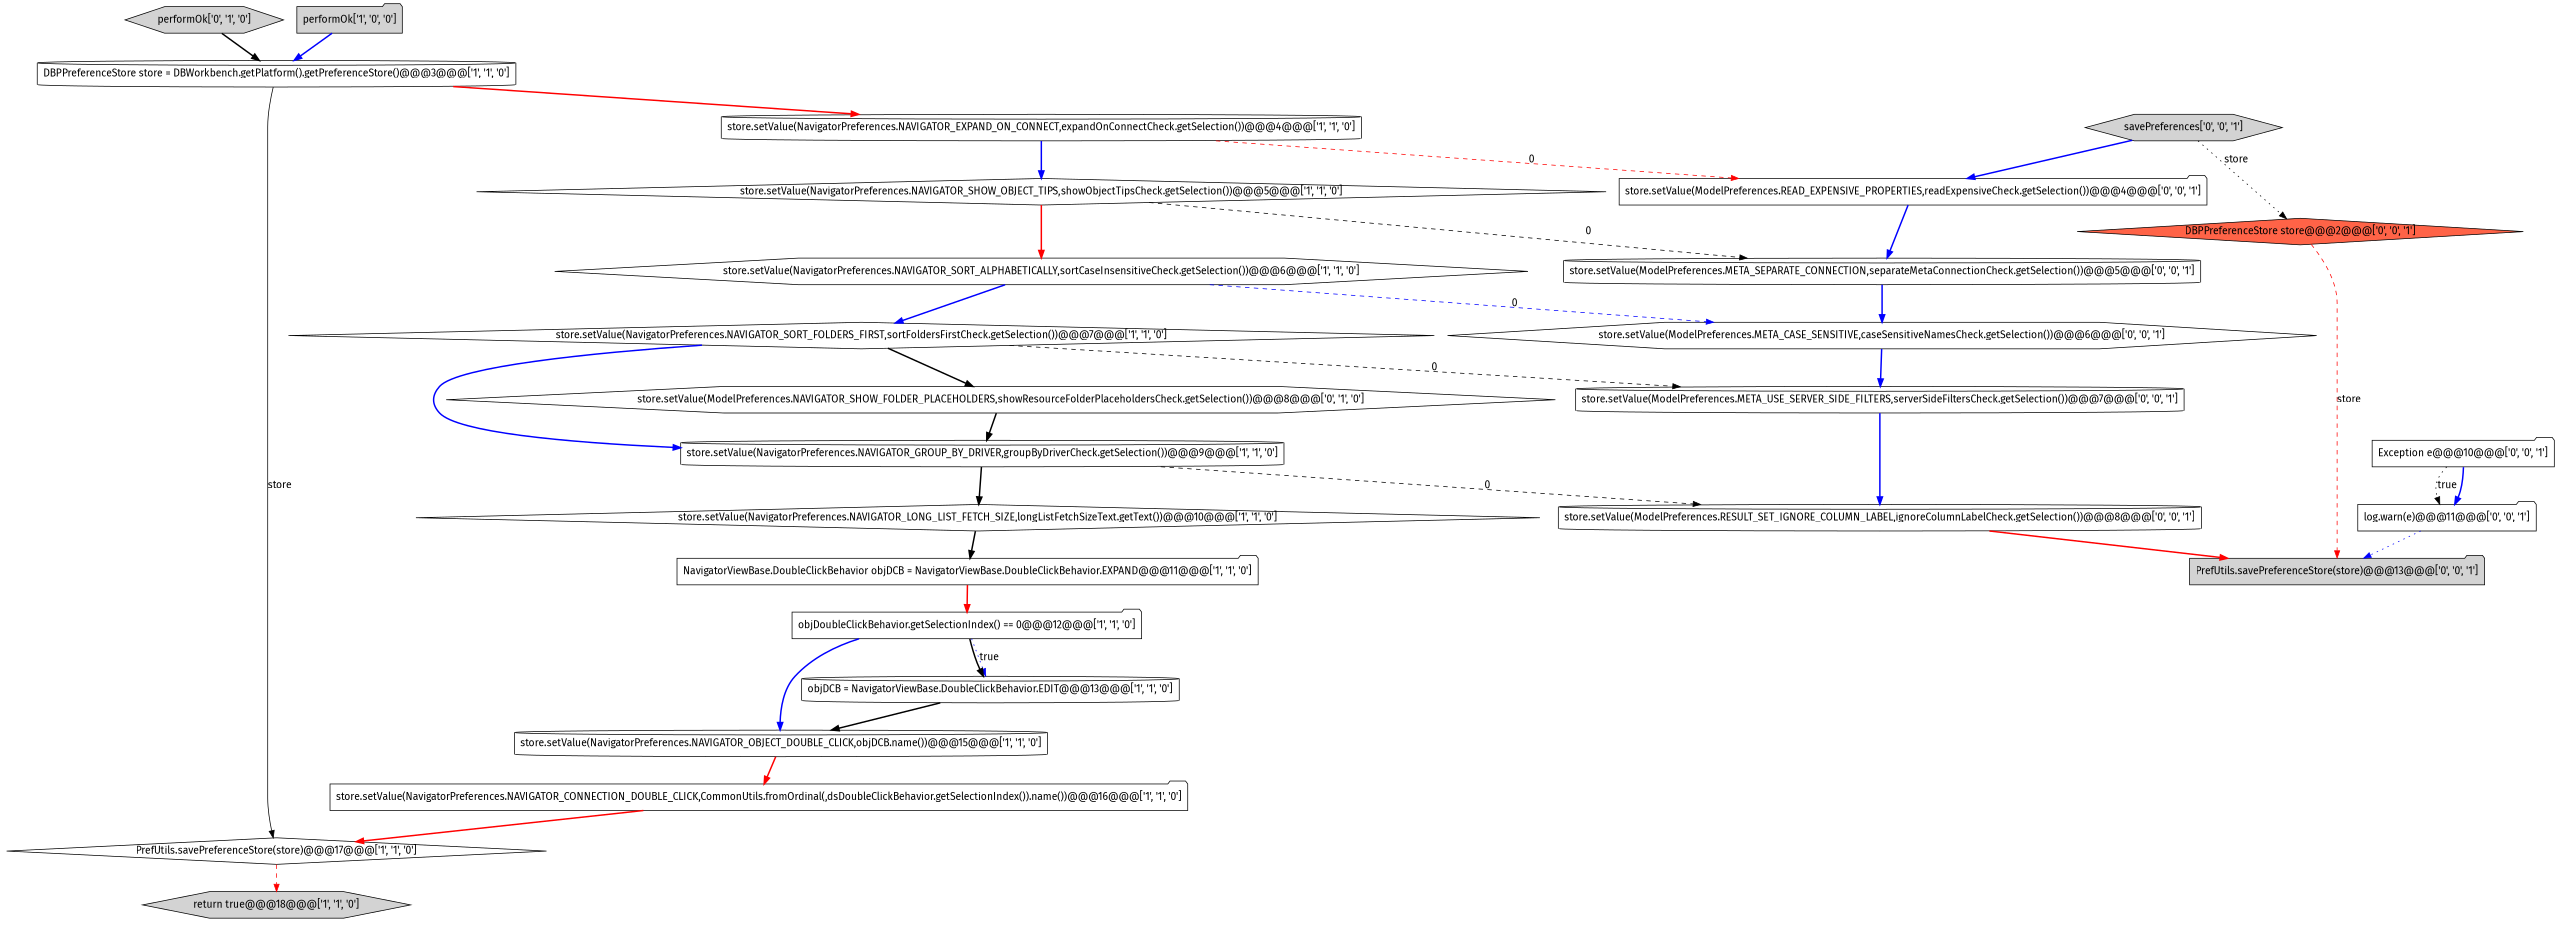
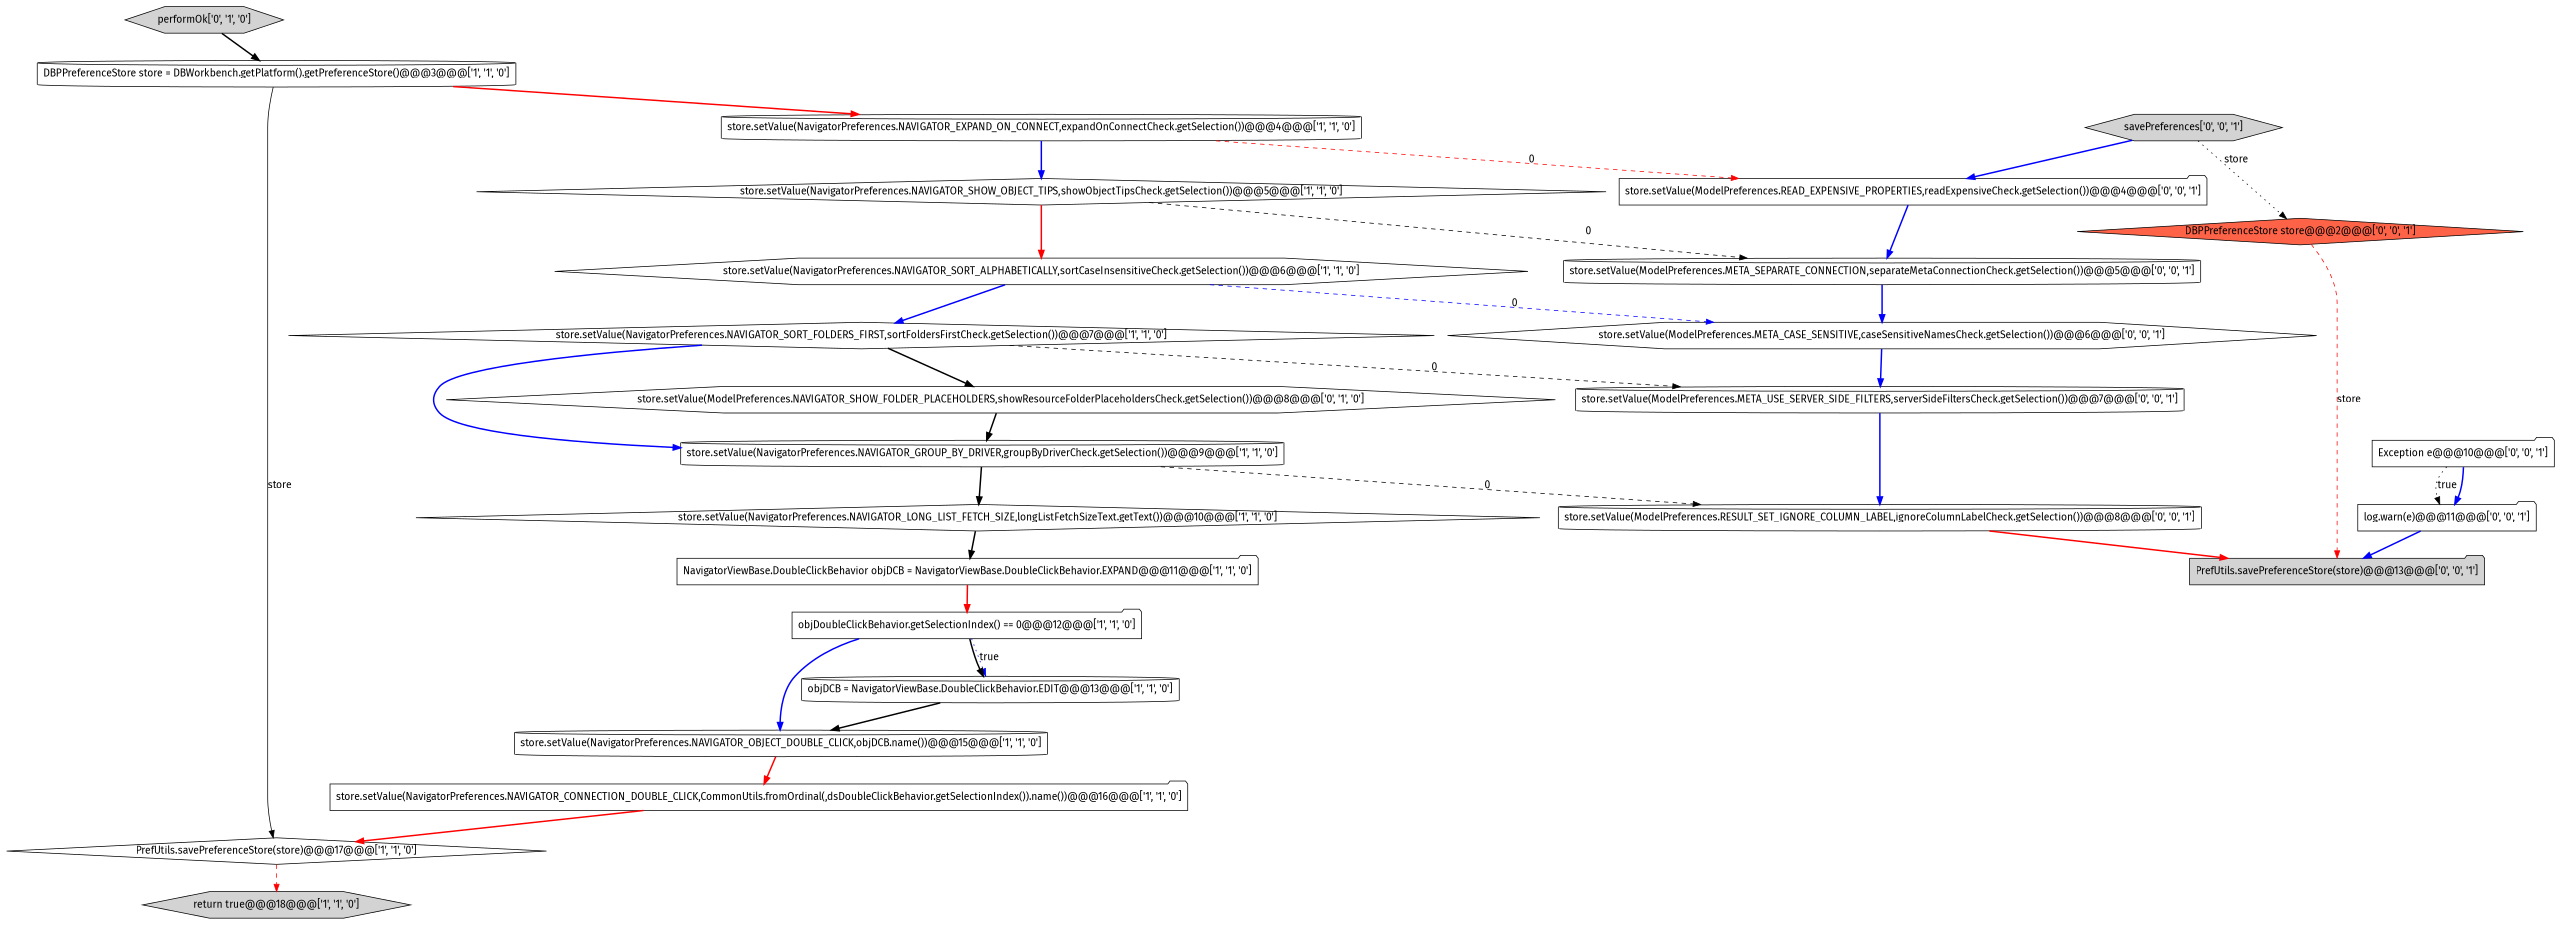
(350, 20) -> none
(2396, 543) -> (2396, 543)
